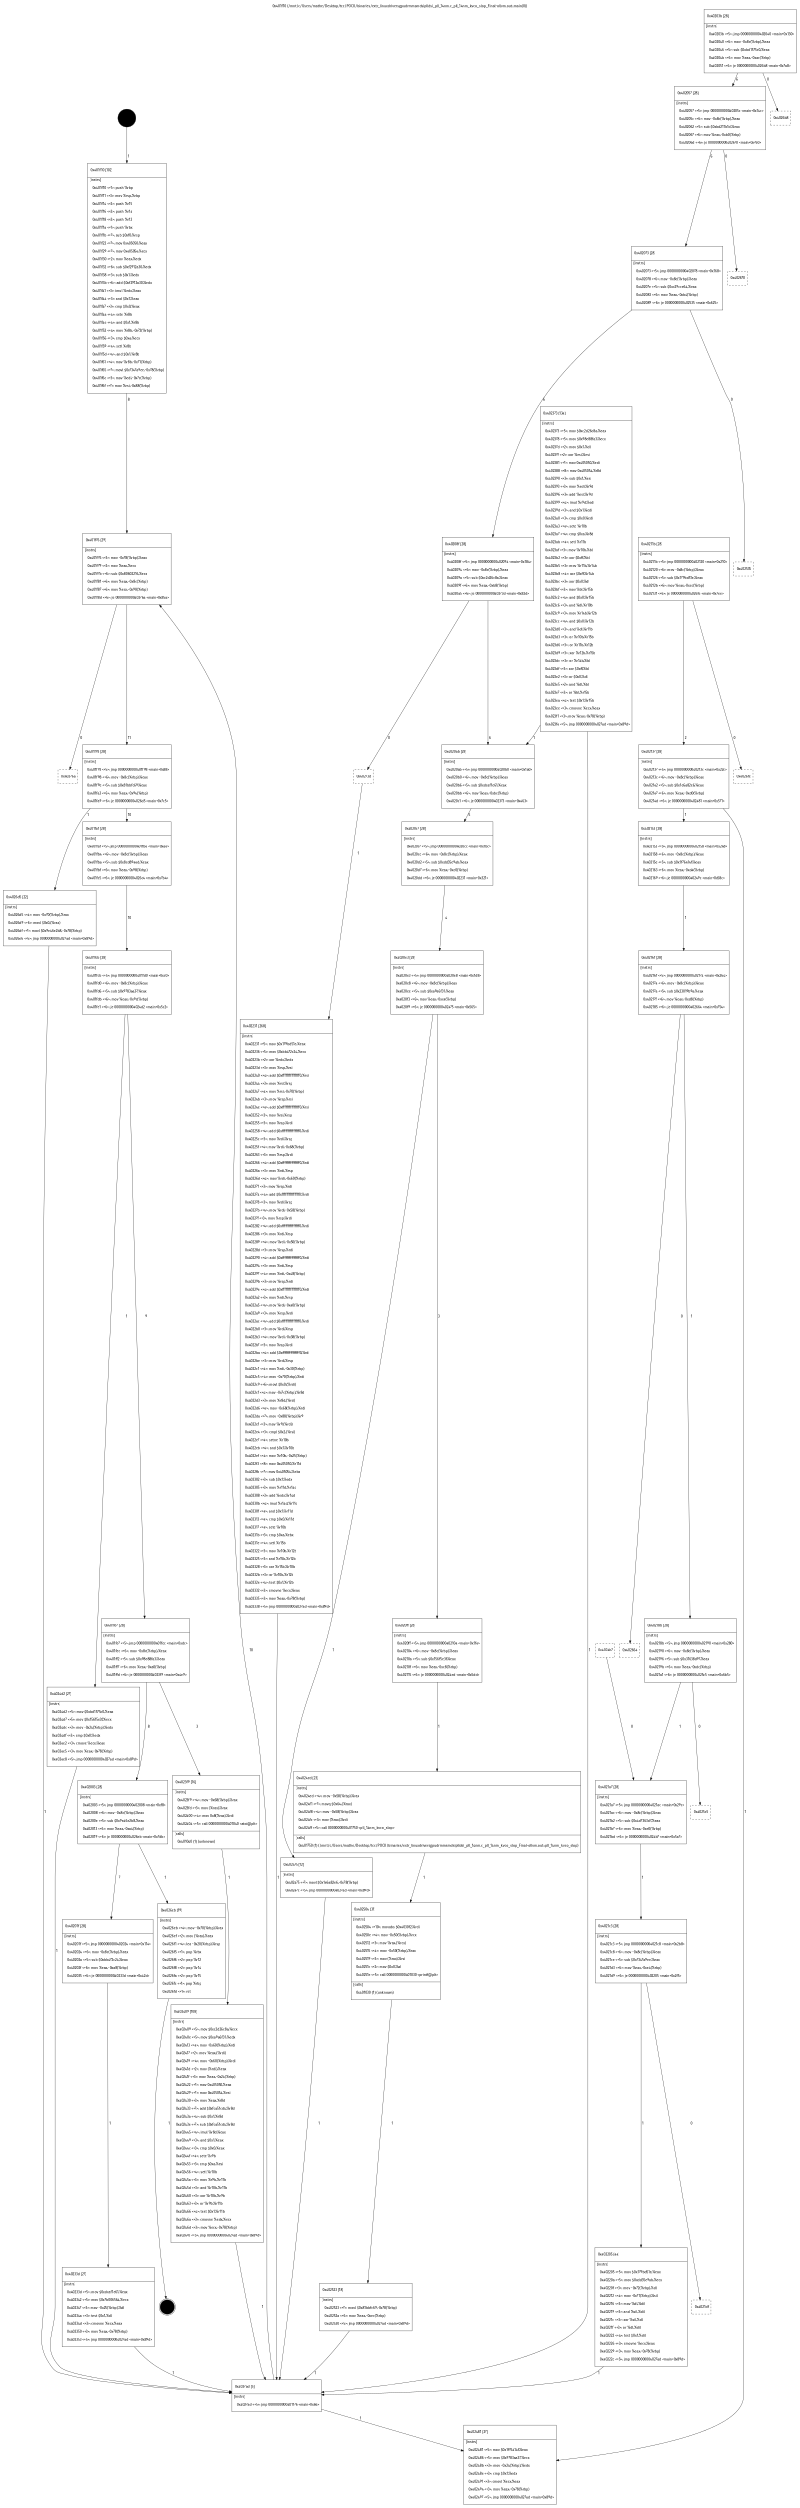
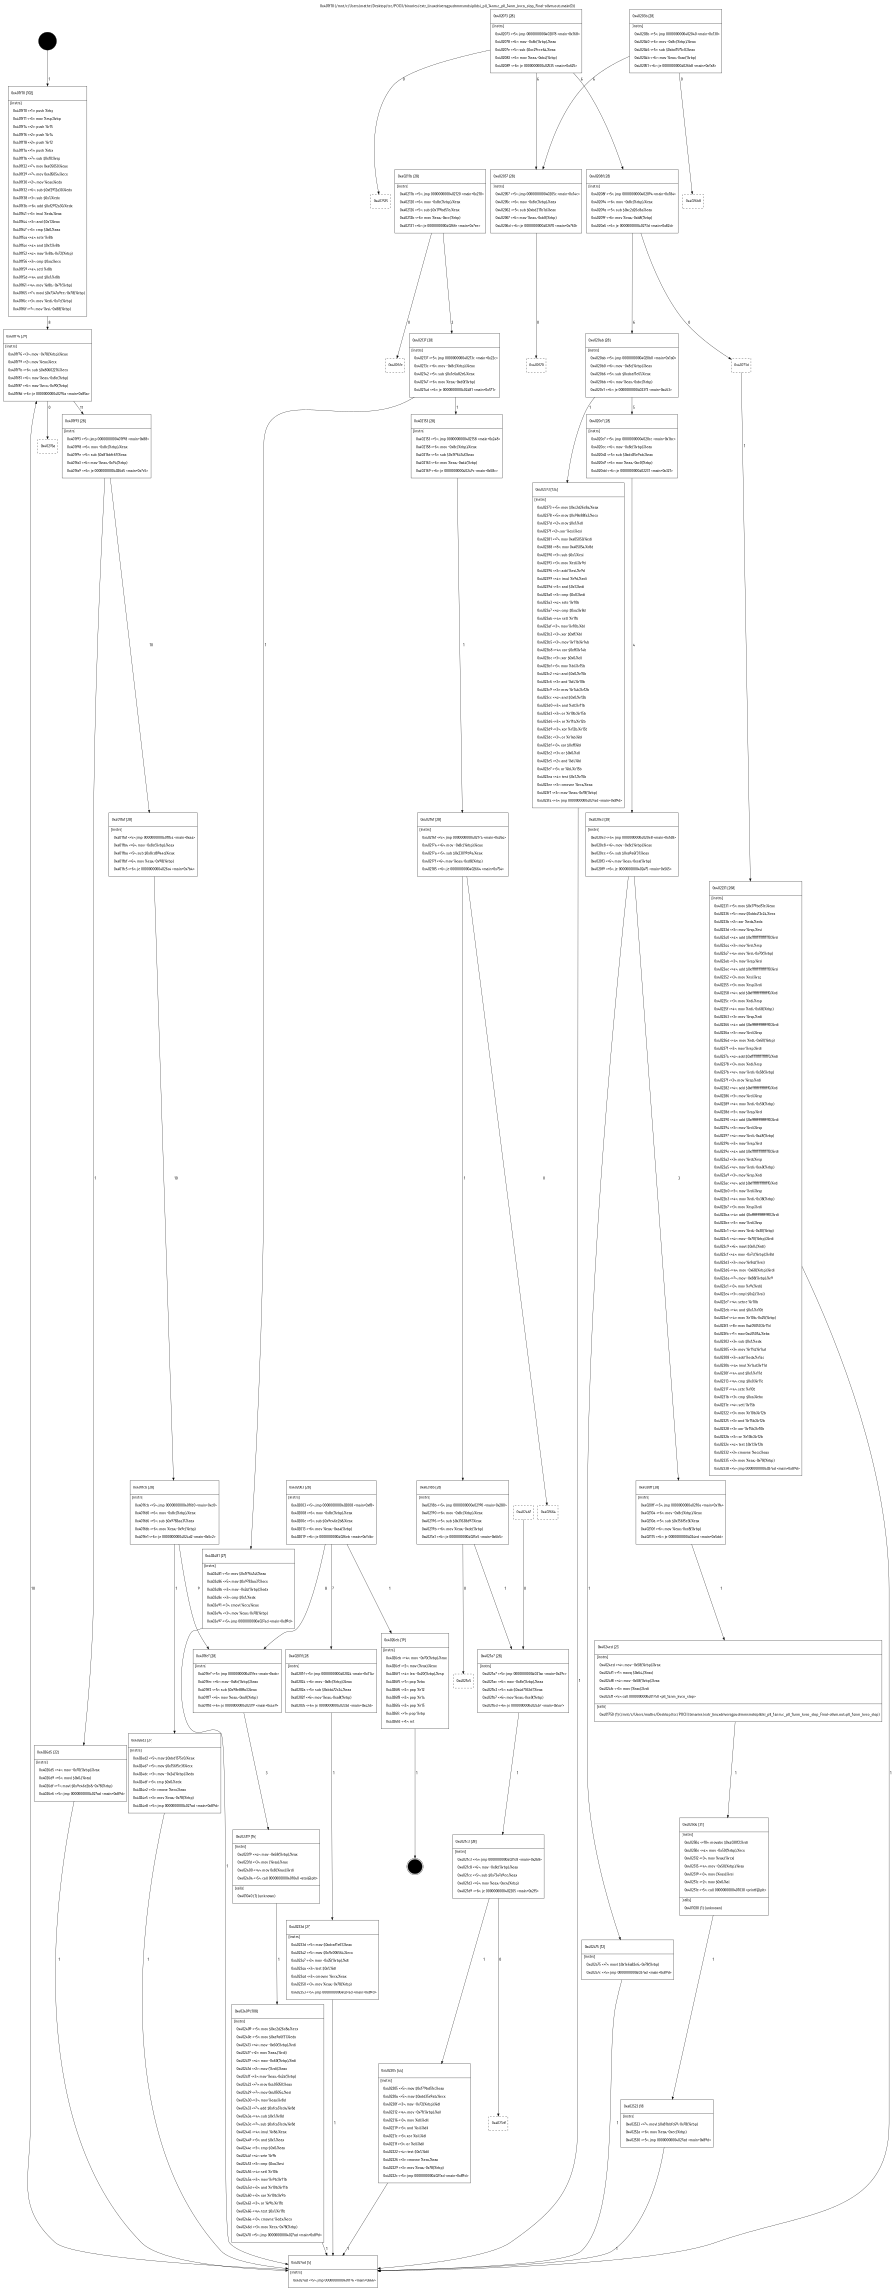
(699, 197) -> (536, 120)
(535, 734) -> (576, 437)
(145, 1730) -> (309, 1606)
(391, 2430) -> (225, 1946)
